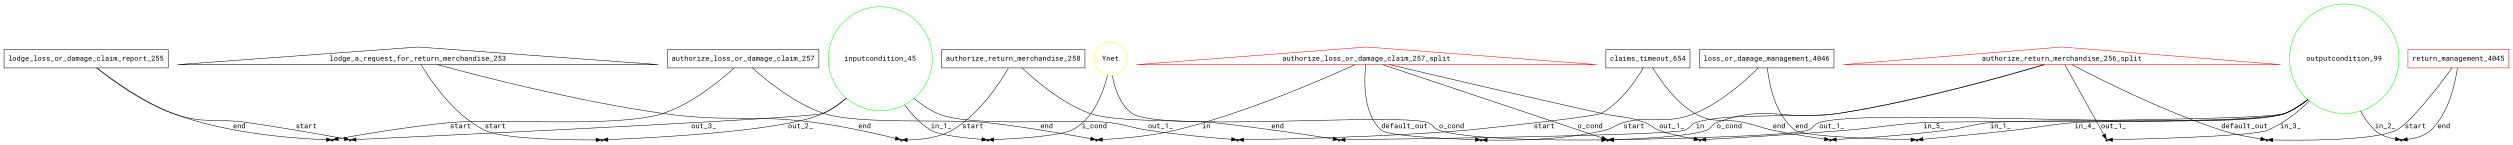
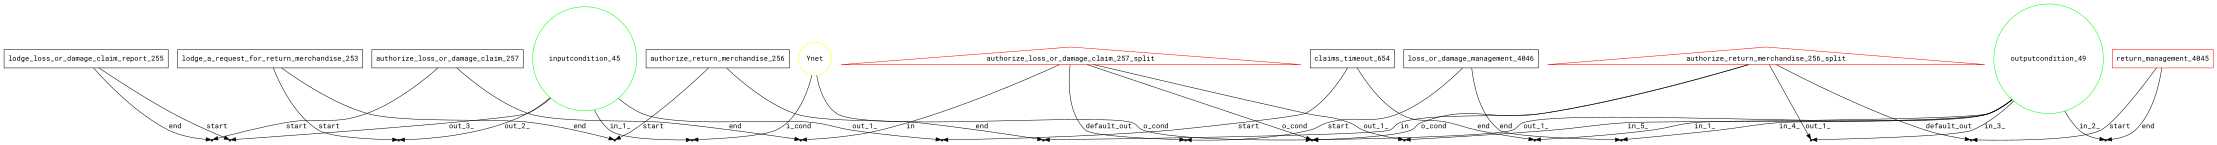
(418, 59) -> (270, 59)
(1013, 59) -> (718, 59)
(2344, 59) -> (2049, 59)
